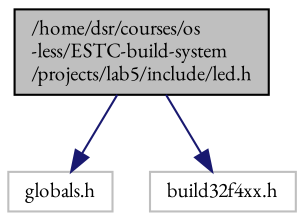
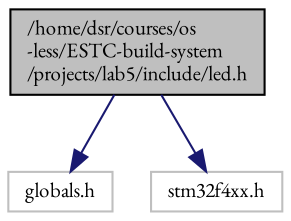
(223, 192) -> (217, 192)
